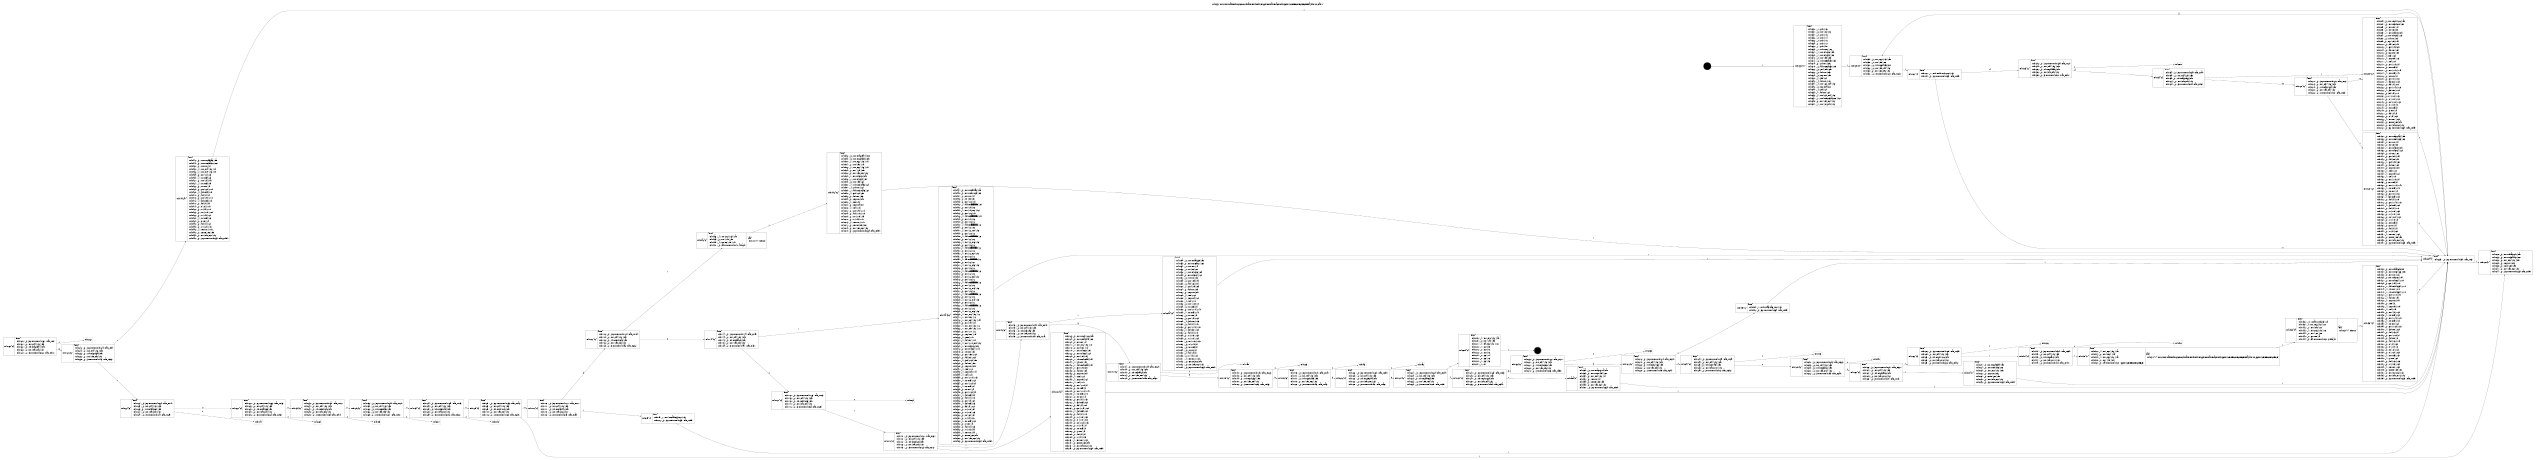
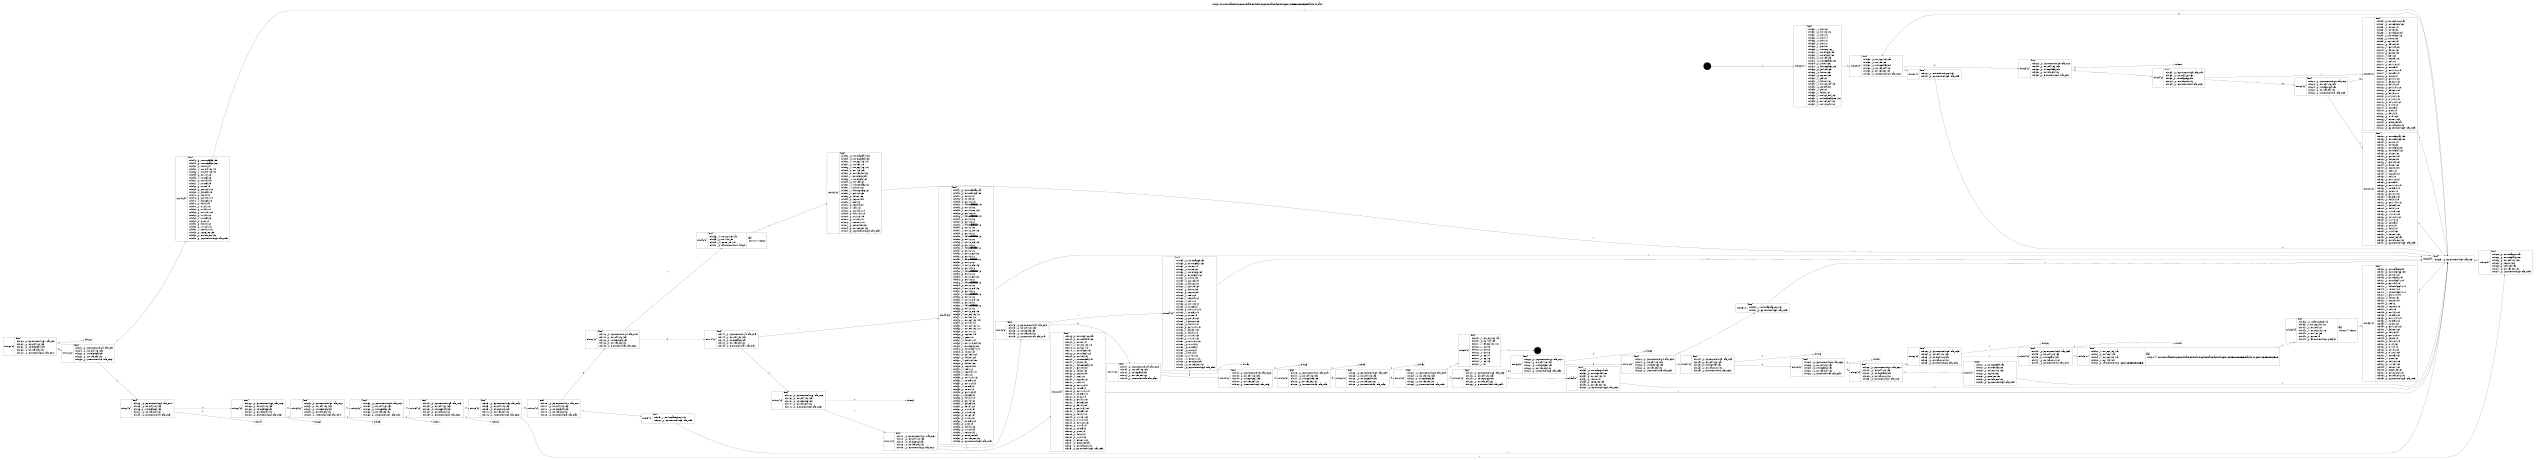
(1989, 72) -> (1960, 68)
(2475, 263) -> (2477, 261)
